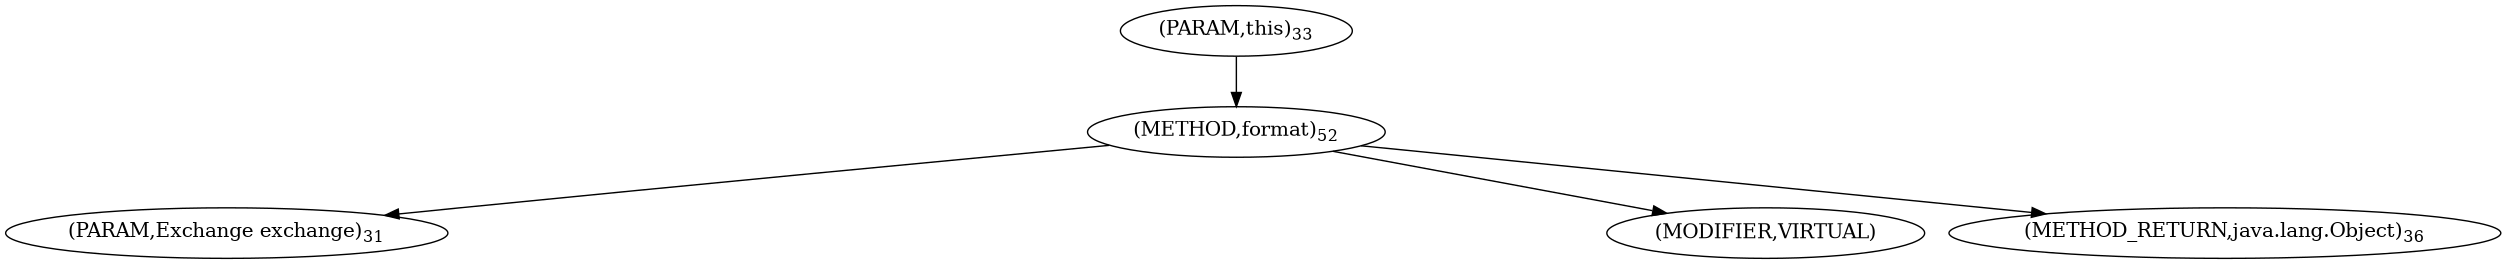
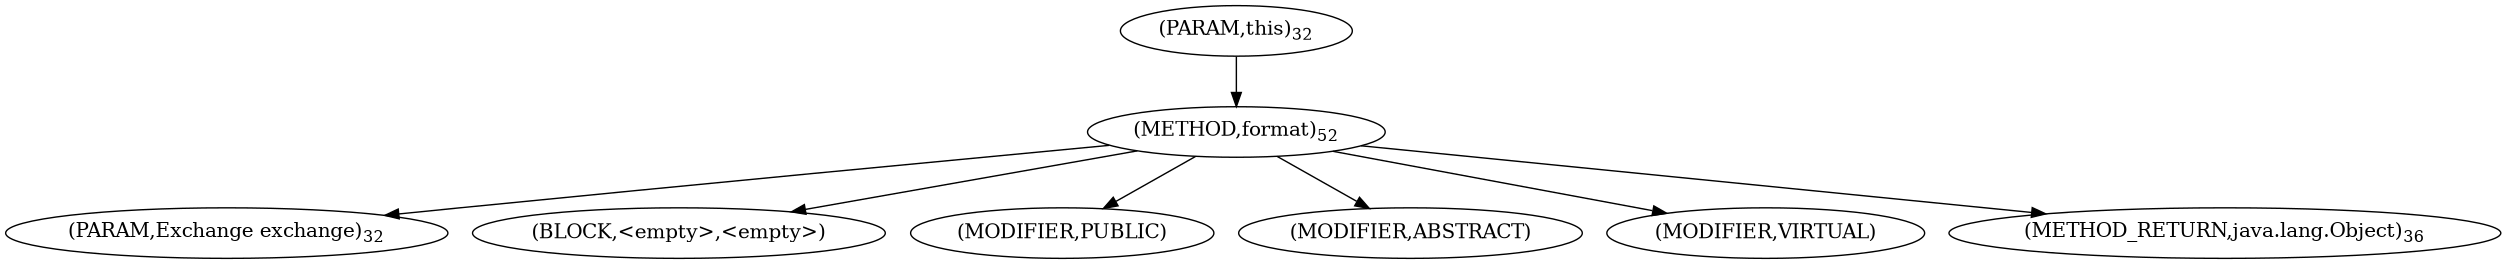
(1303, 29) -> (1303, 29)
(374, 231) -> (374, 231)
none -> (679, 233)
none -> (1062, 233)
none -> (1410, 233)
